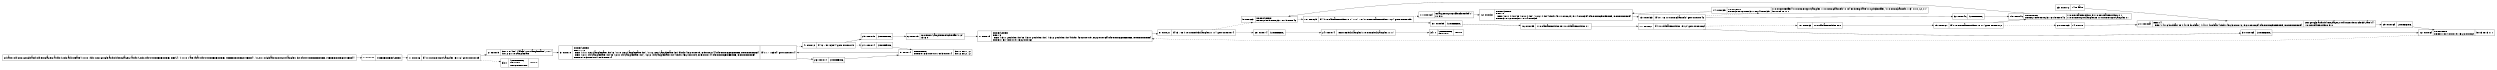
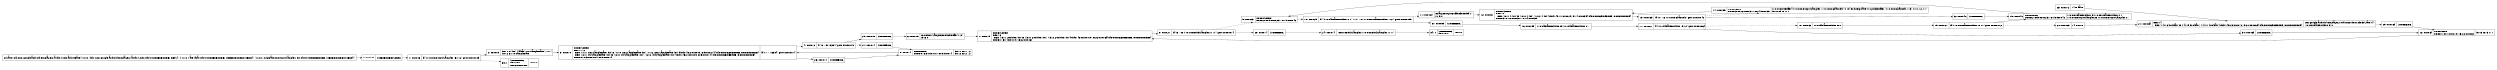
(1786, 40) -> (1786, 40)
